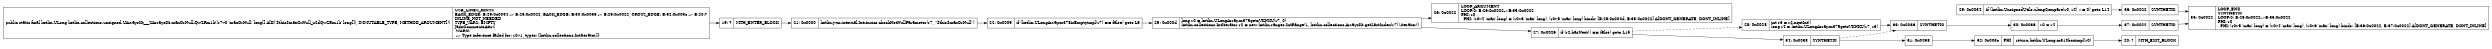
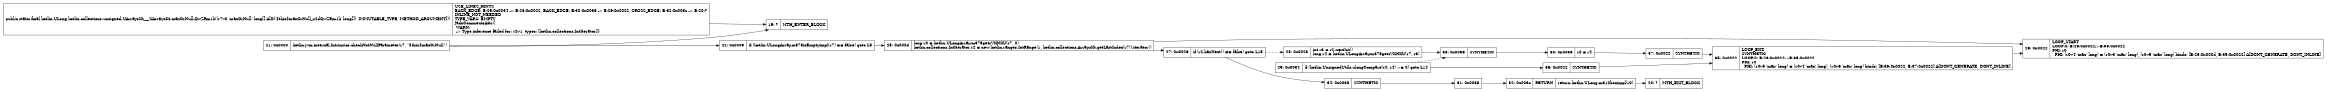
(1480, 7) -> (2066, 42)
(785, 23) -> (608, 44)
(1866, 35) -> (1427, 61)
(2007, 40) -> (1544, 83)
none -> (2016, 54)
